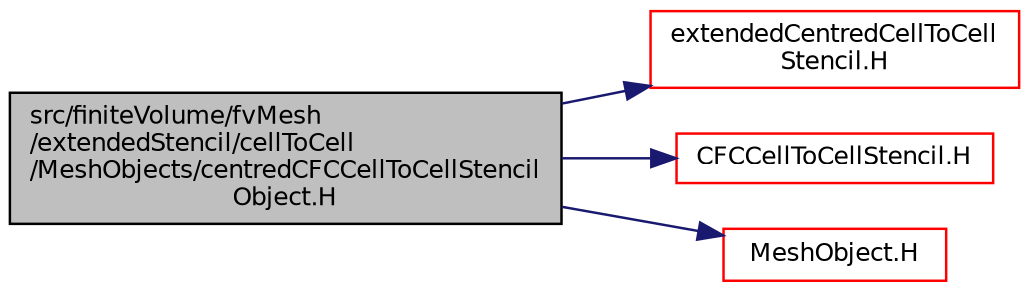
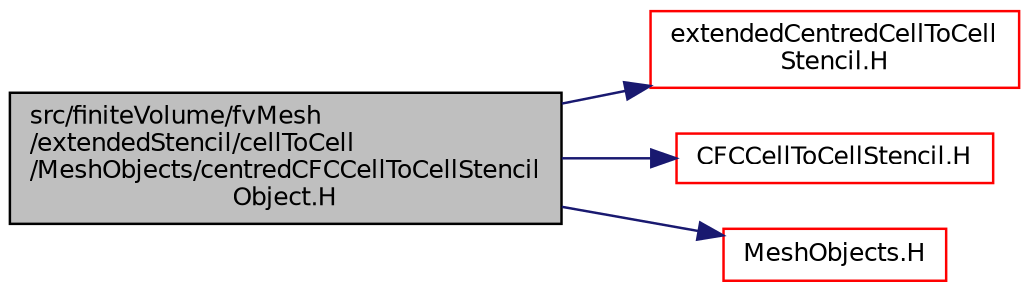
(835, 255) -> (835, 255)
